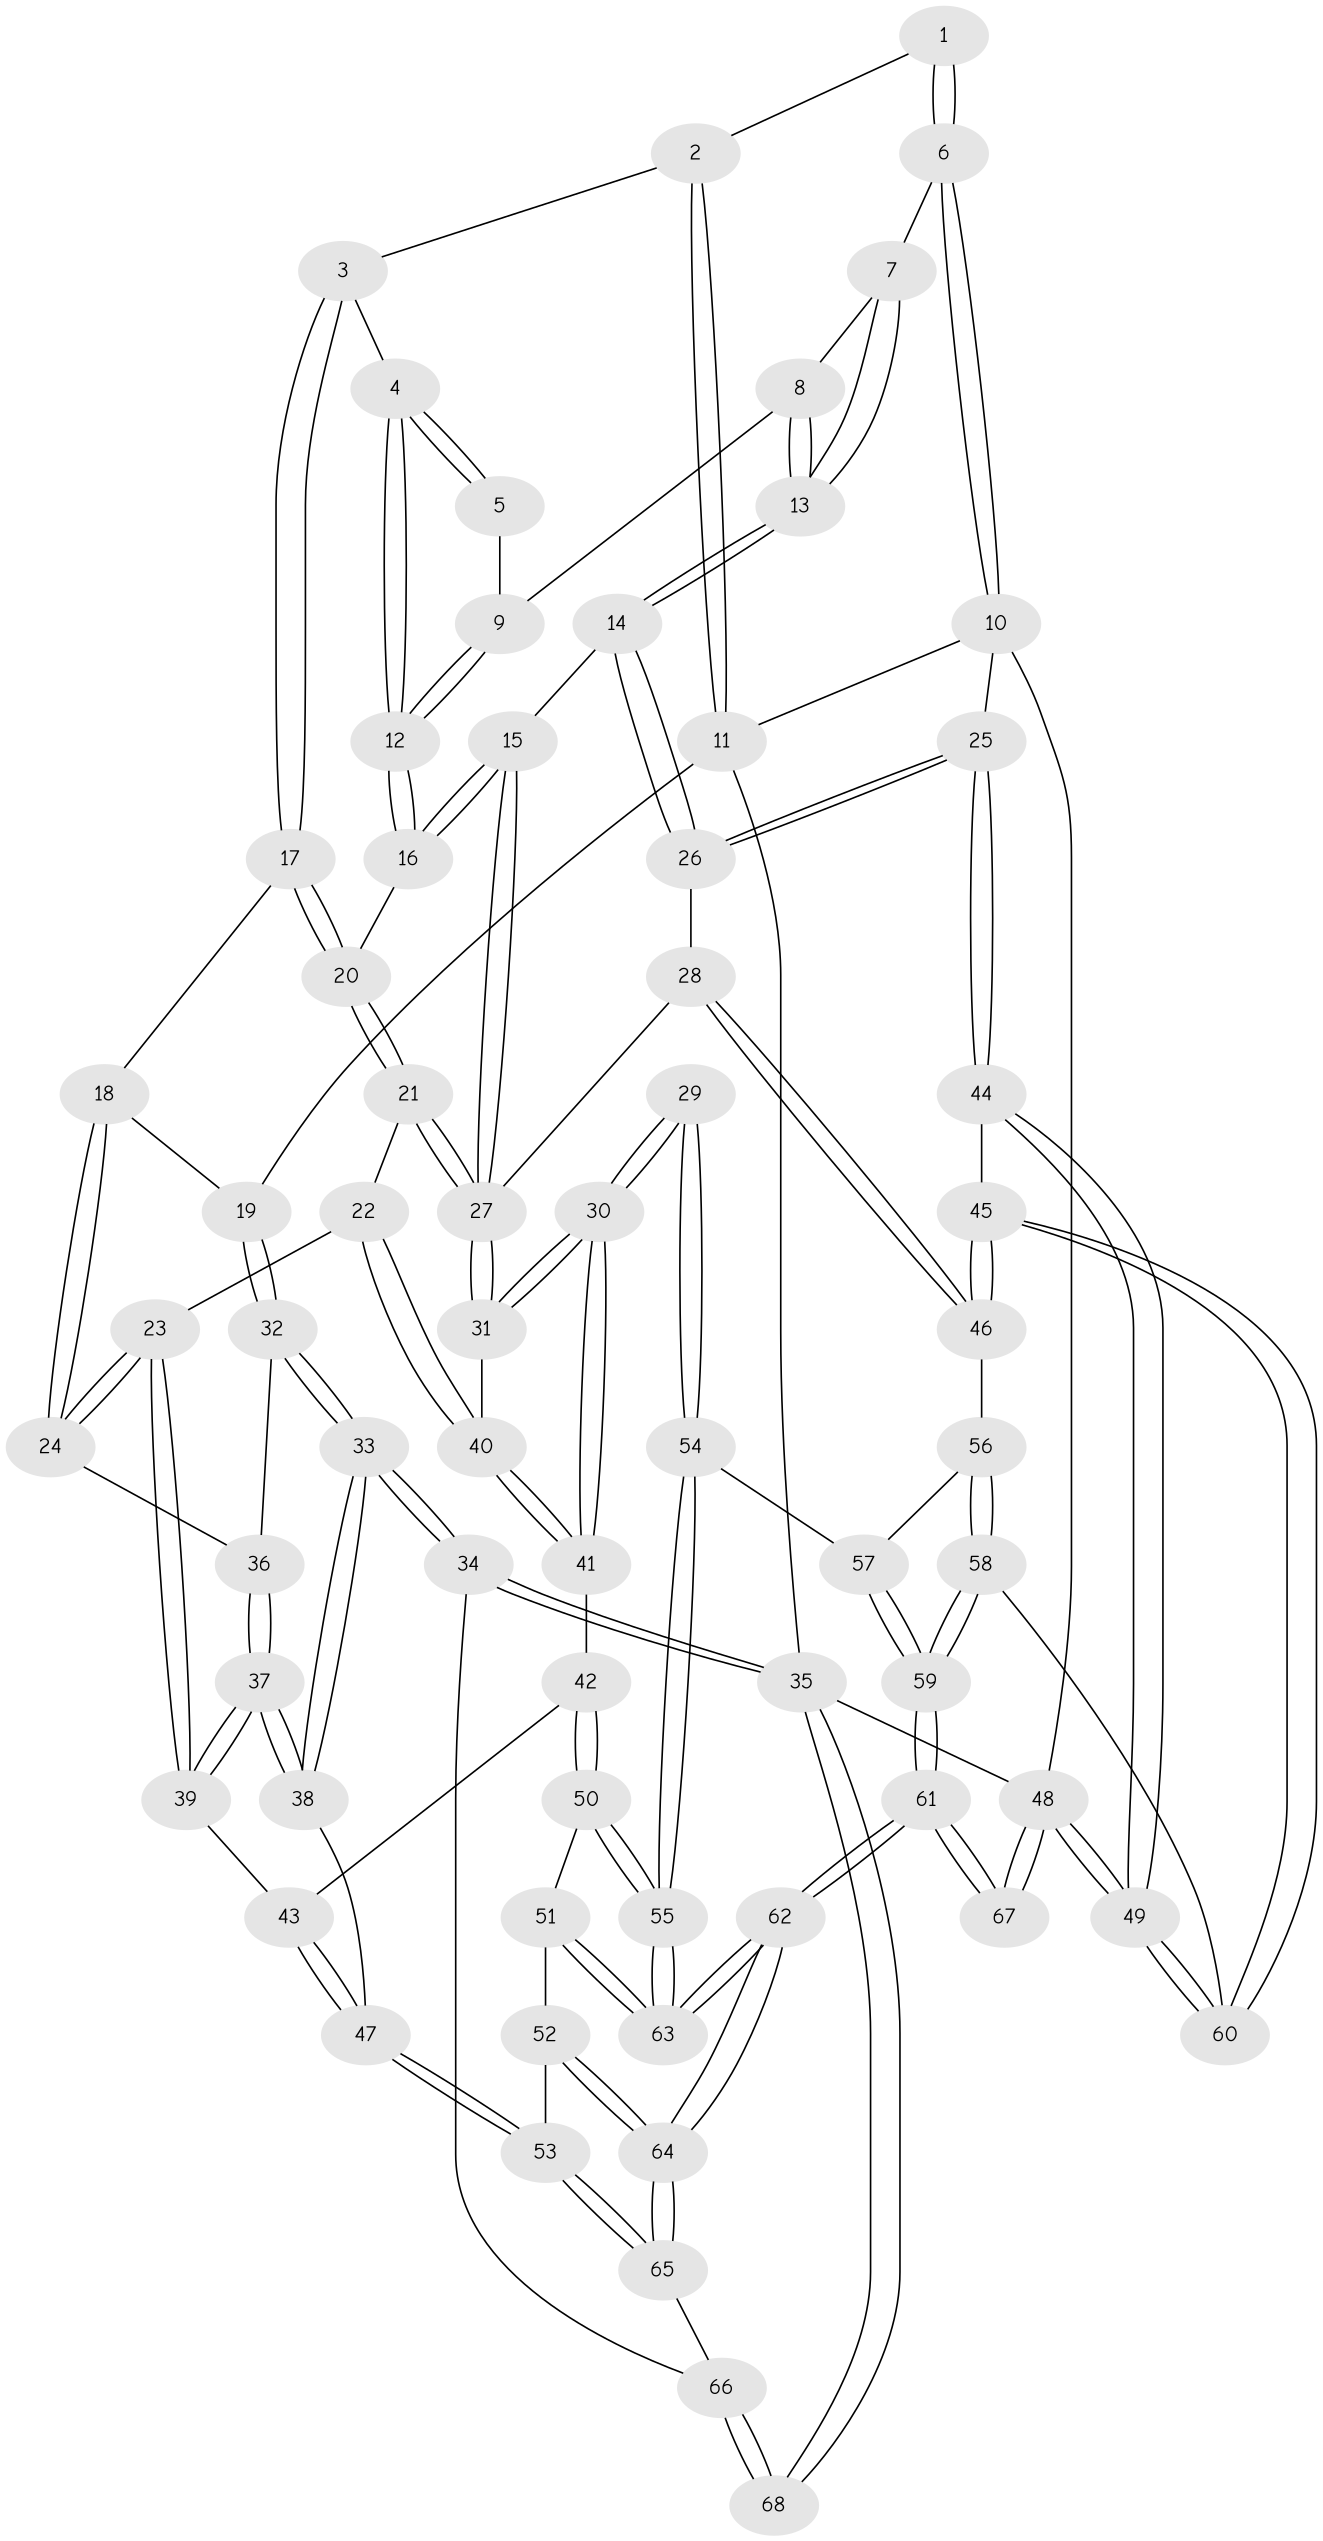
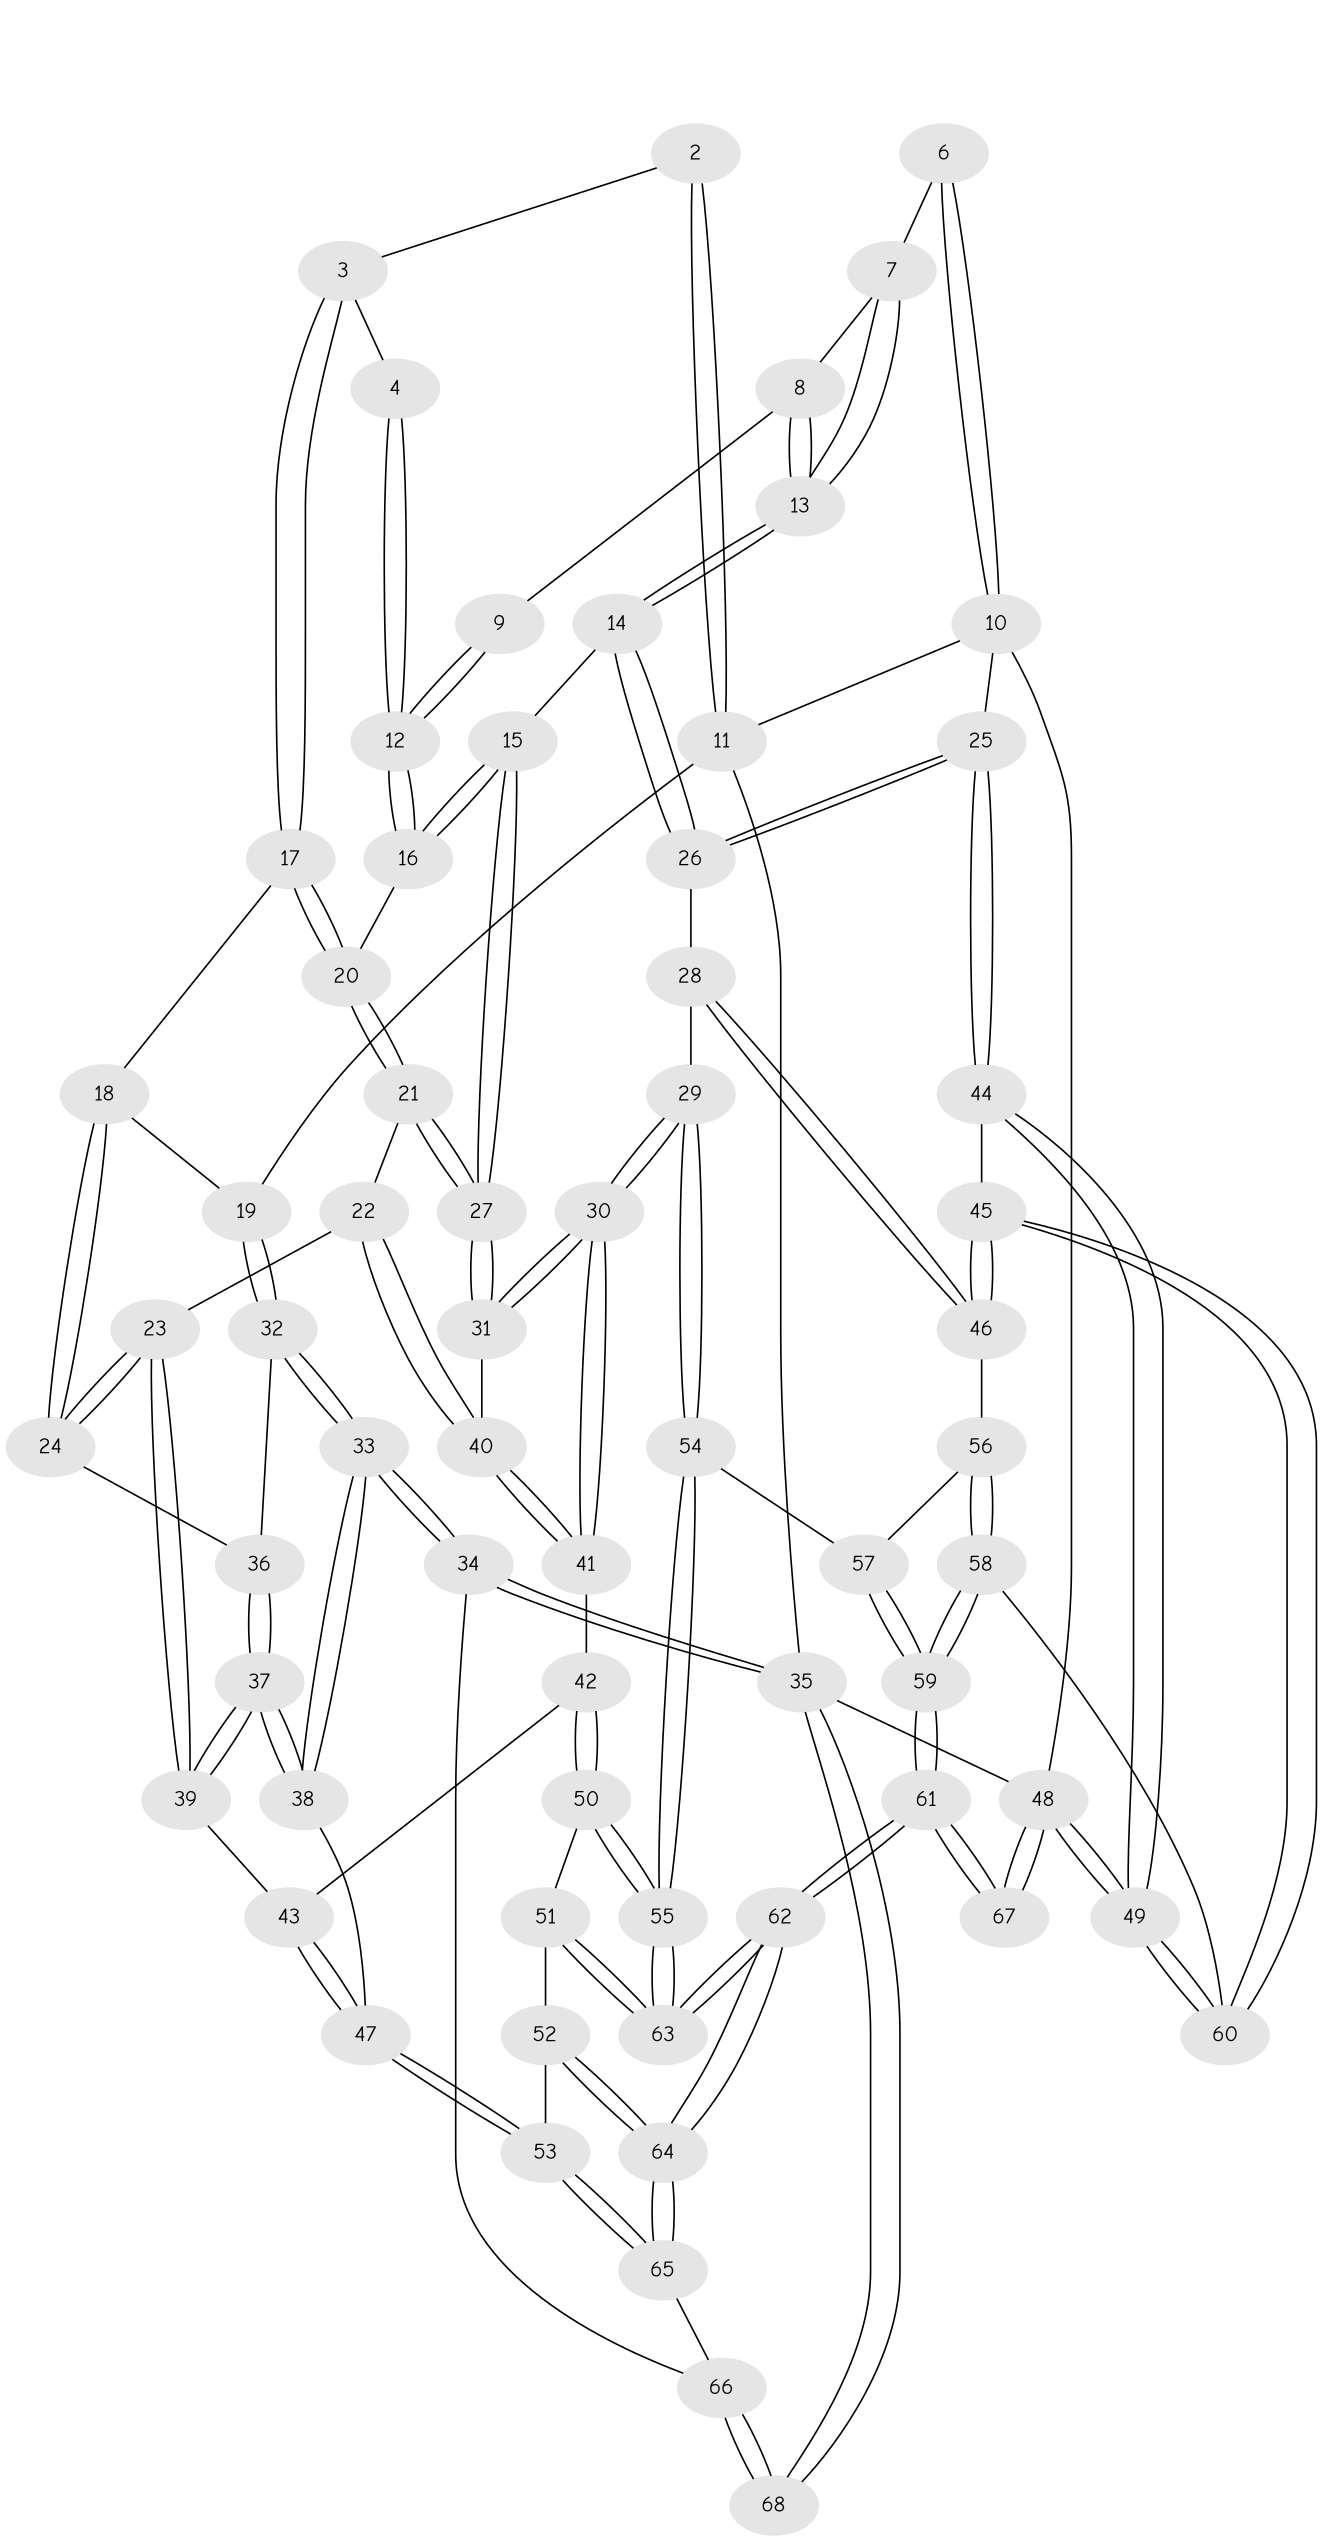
(944, 36) -> none
(500, 506) -> none
(586, 1094) -> (691, 1036)
